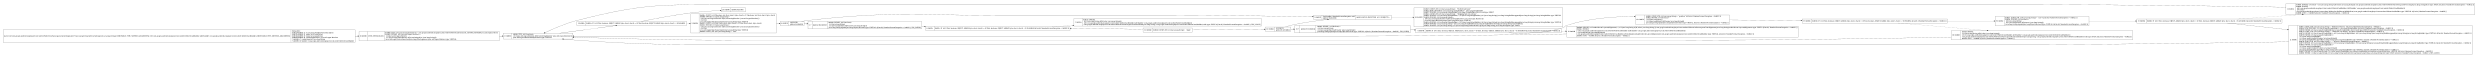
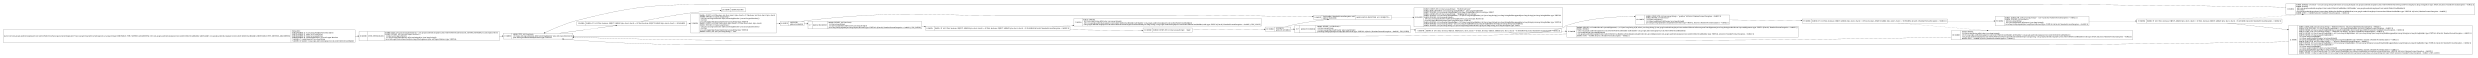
(1107, 29) -> (1106, 30)
